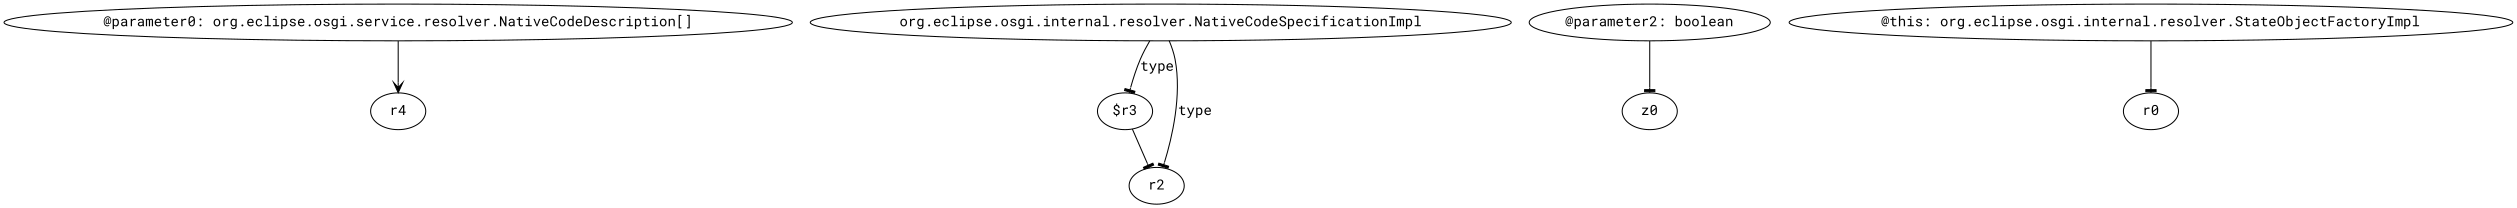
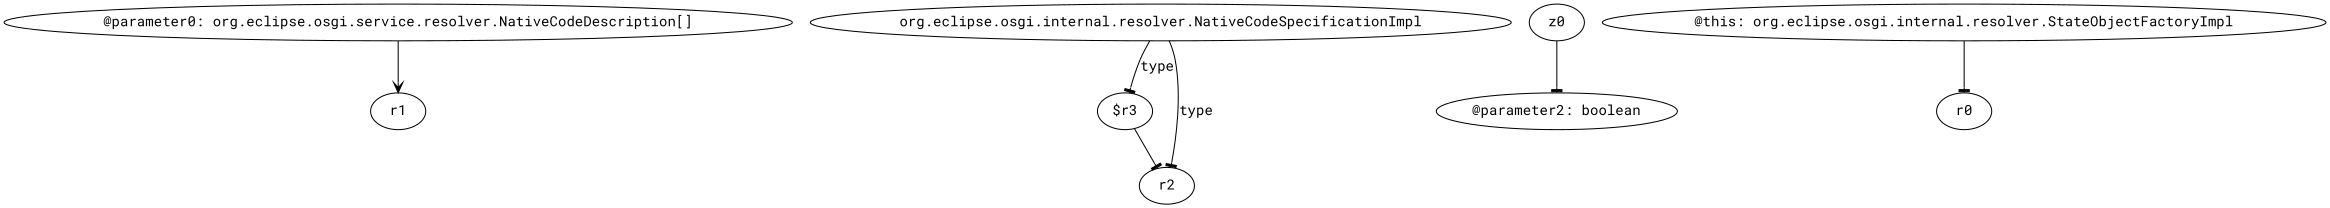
(1650, 64) -> (1557, 64)
(398, 111) -> (398, 111)
